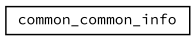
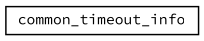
(98, 21) -> (102, 21)
